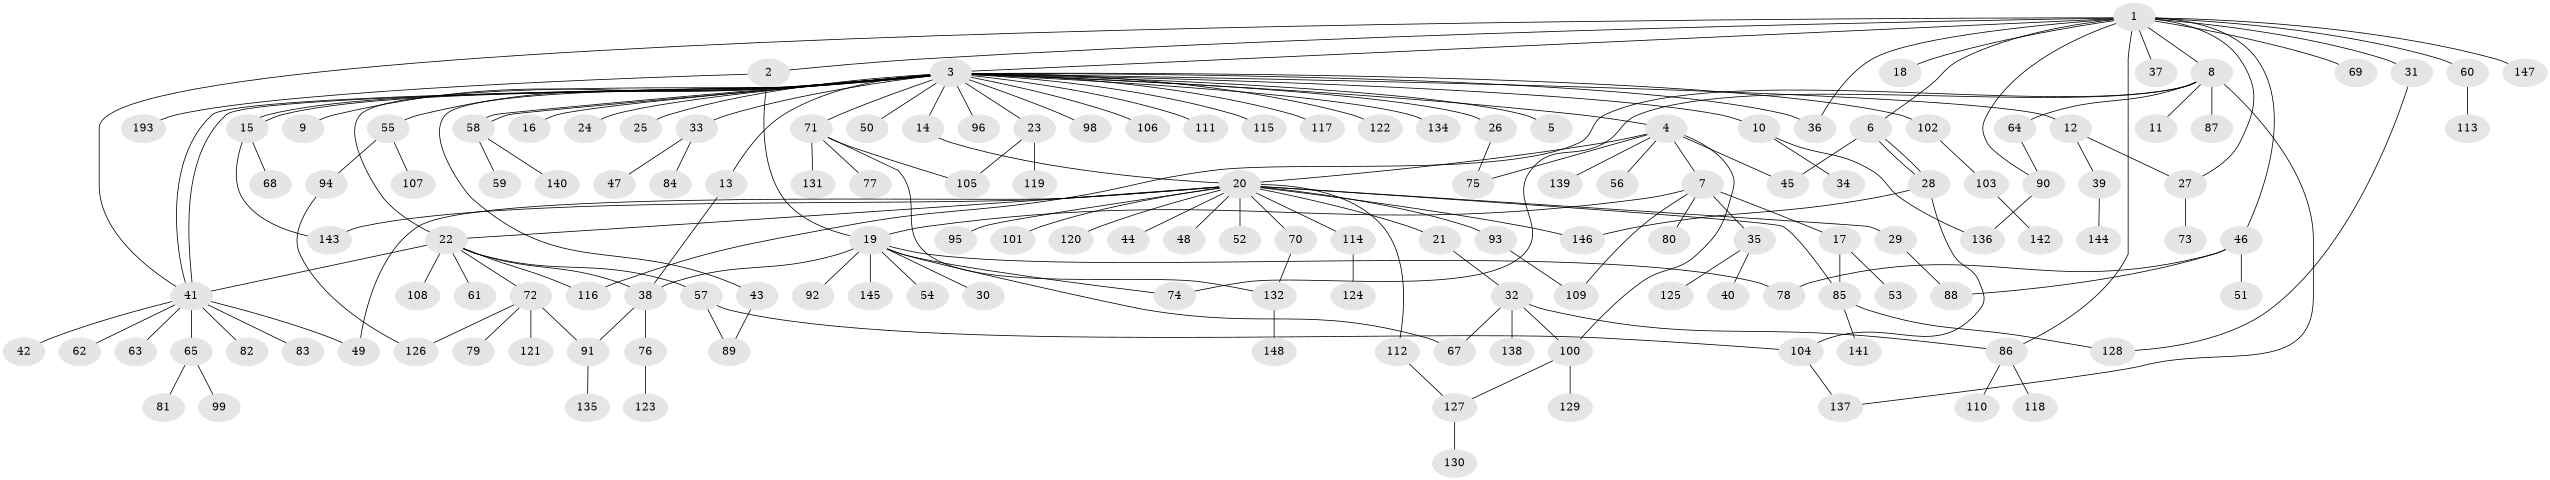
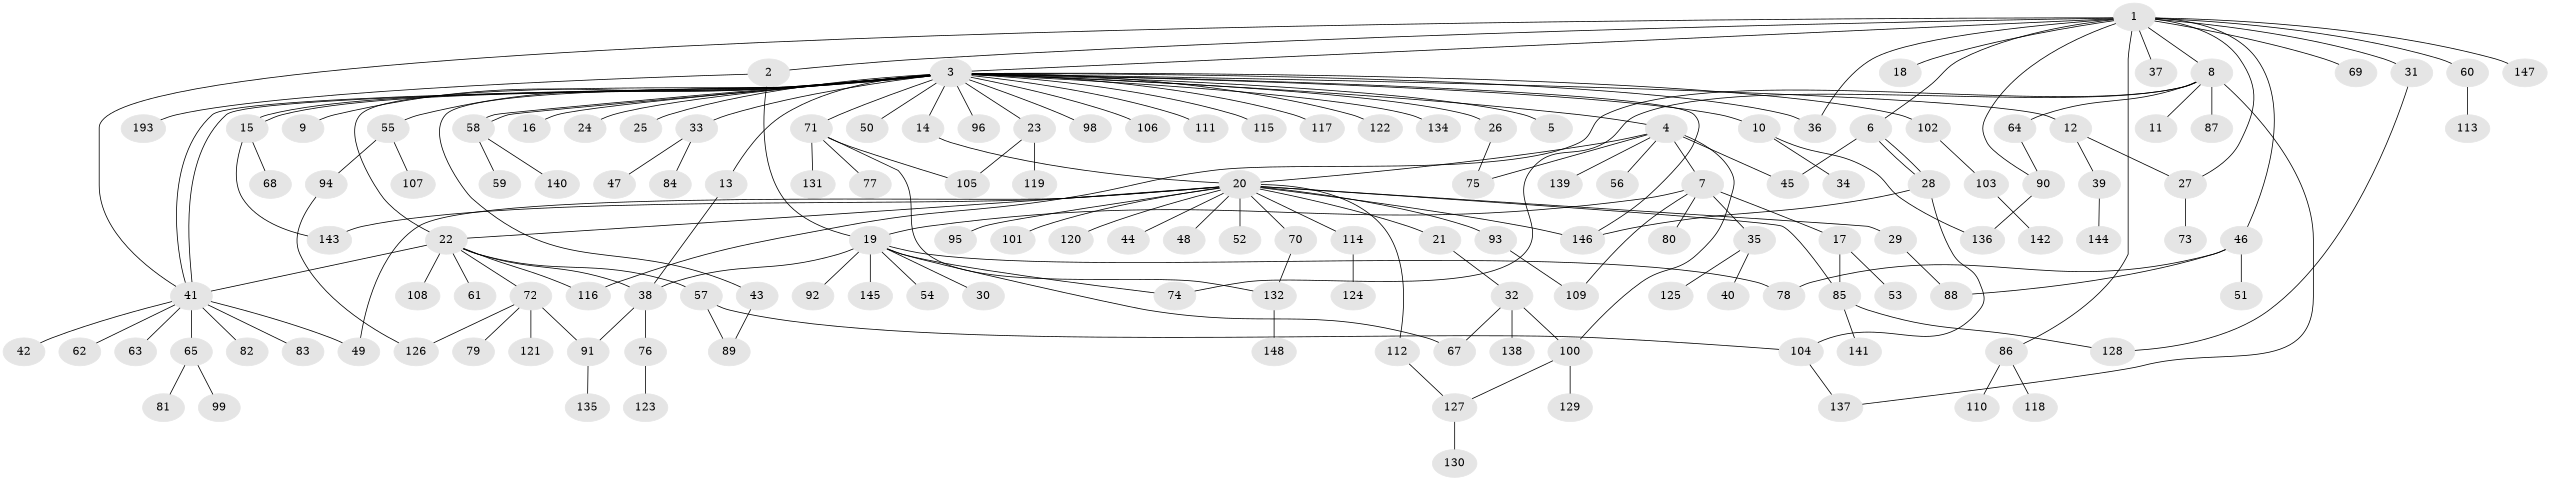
none -> (1415, 87)
(1757, 332) -> none
